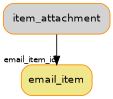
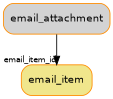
(57, 19) -> (57, 19)
